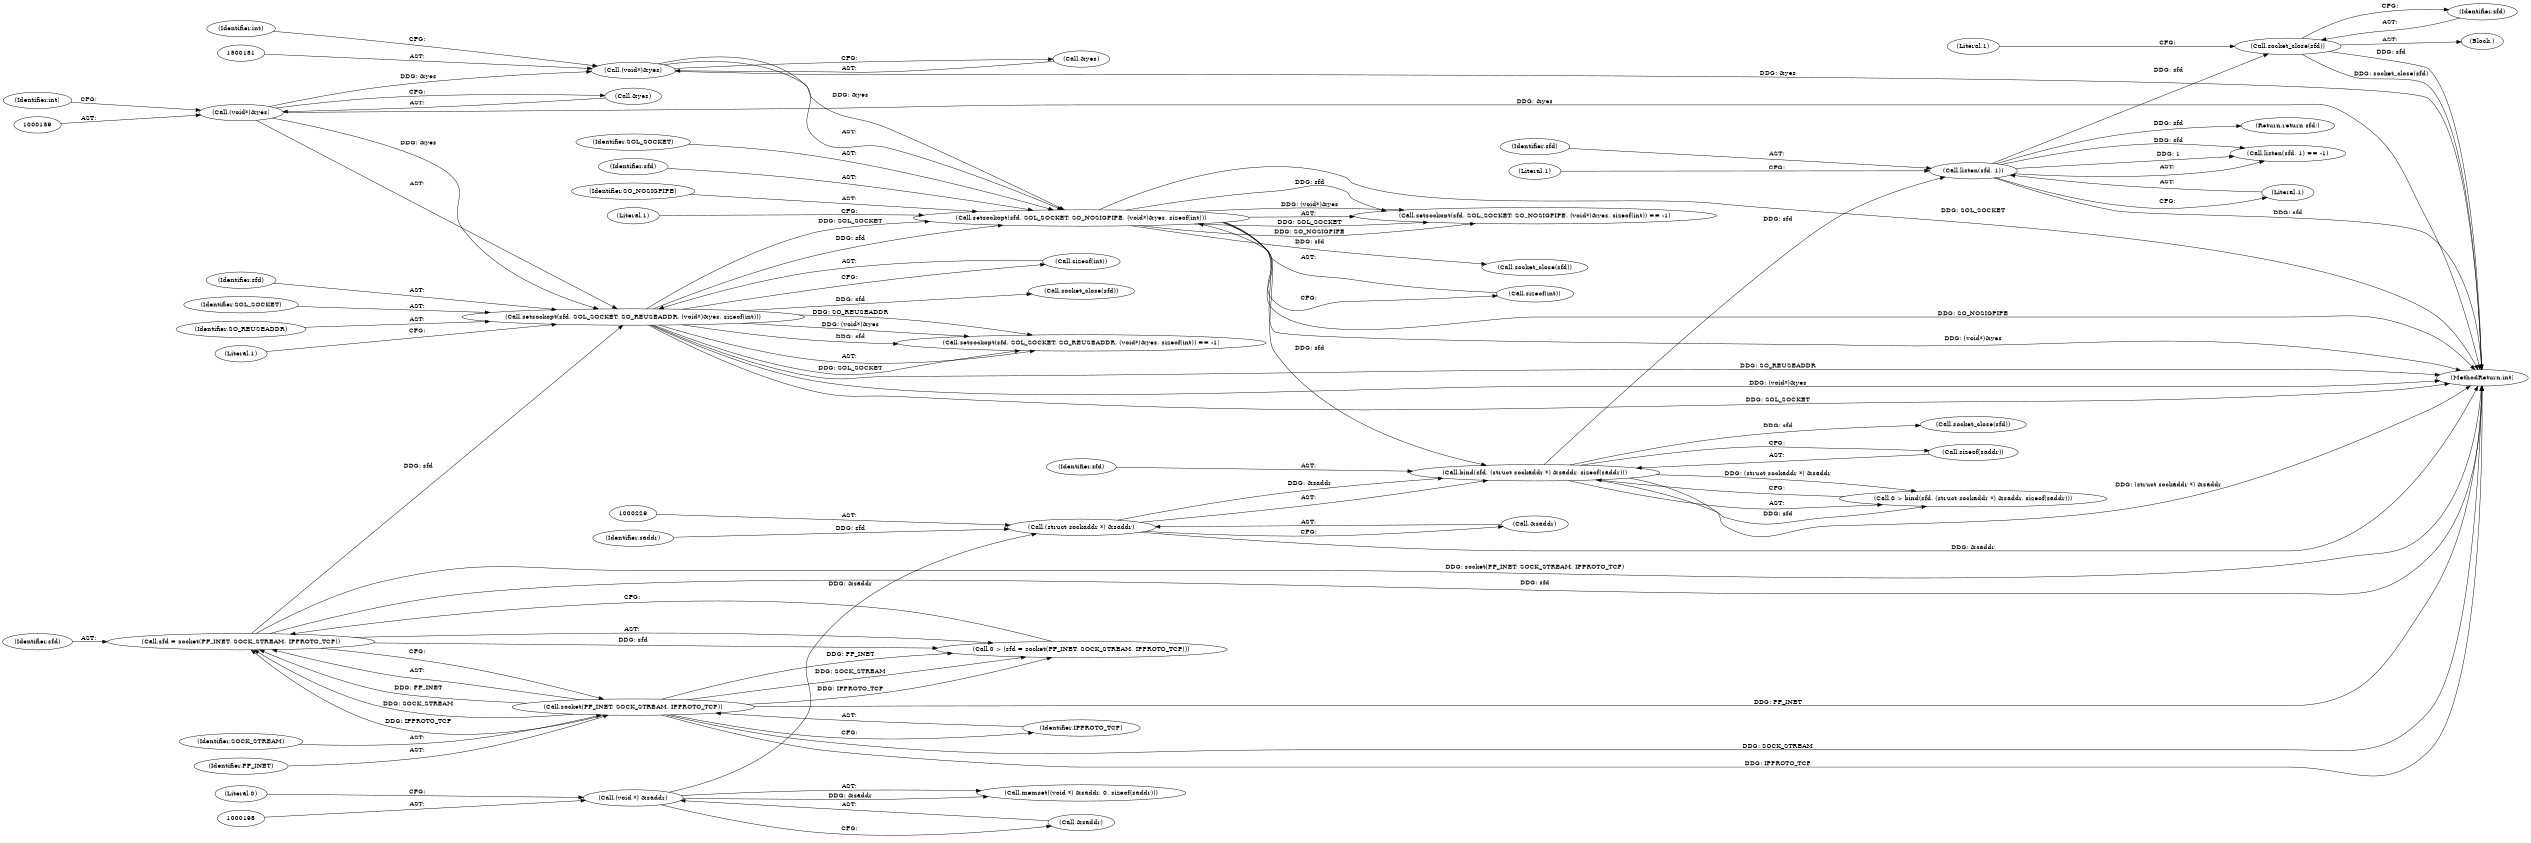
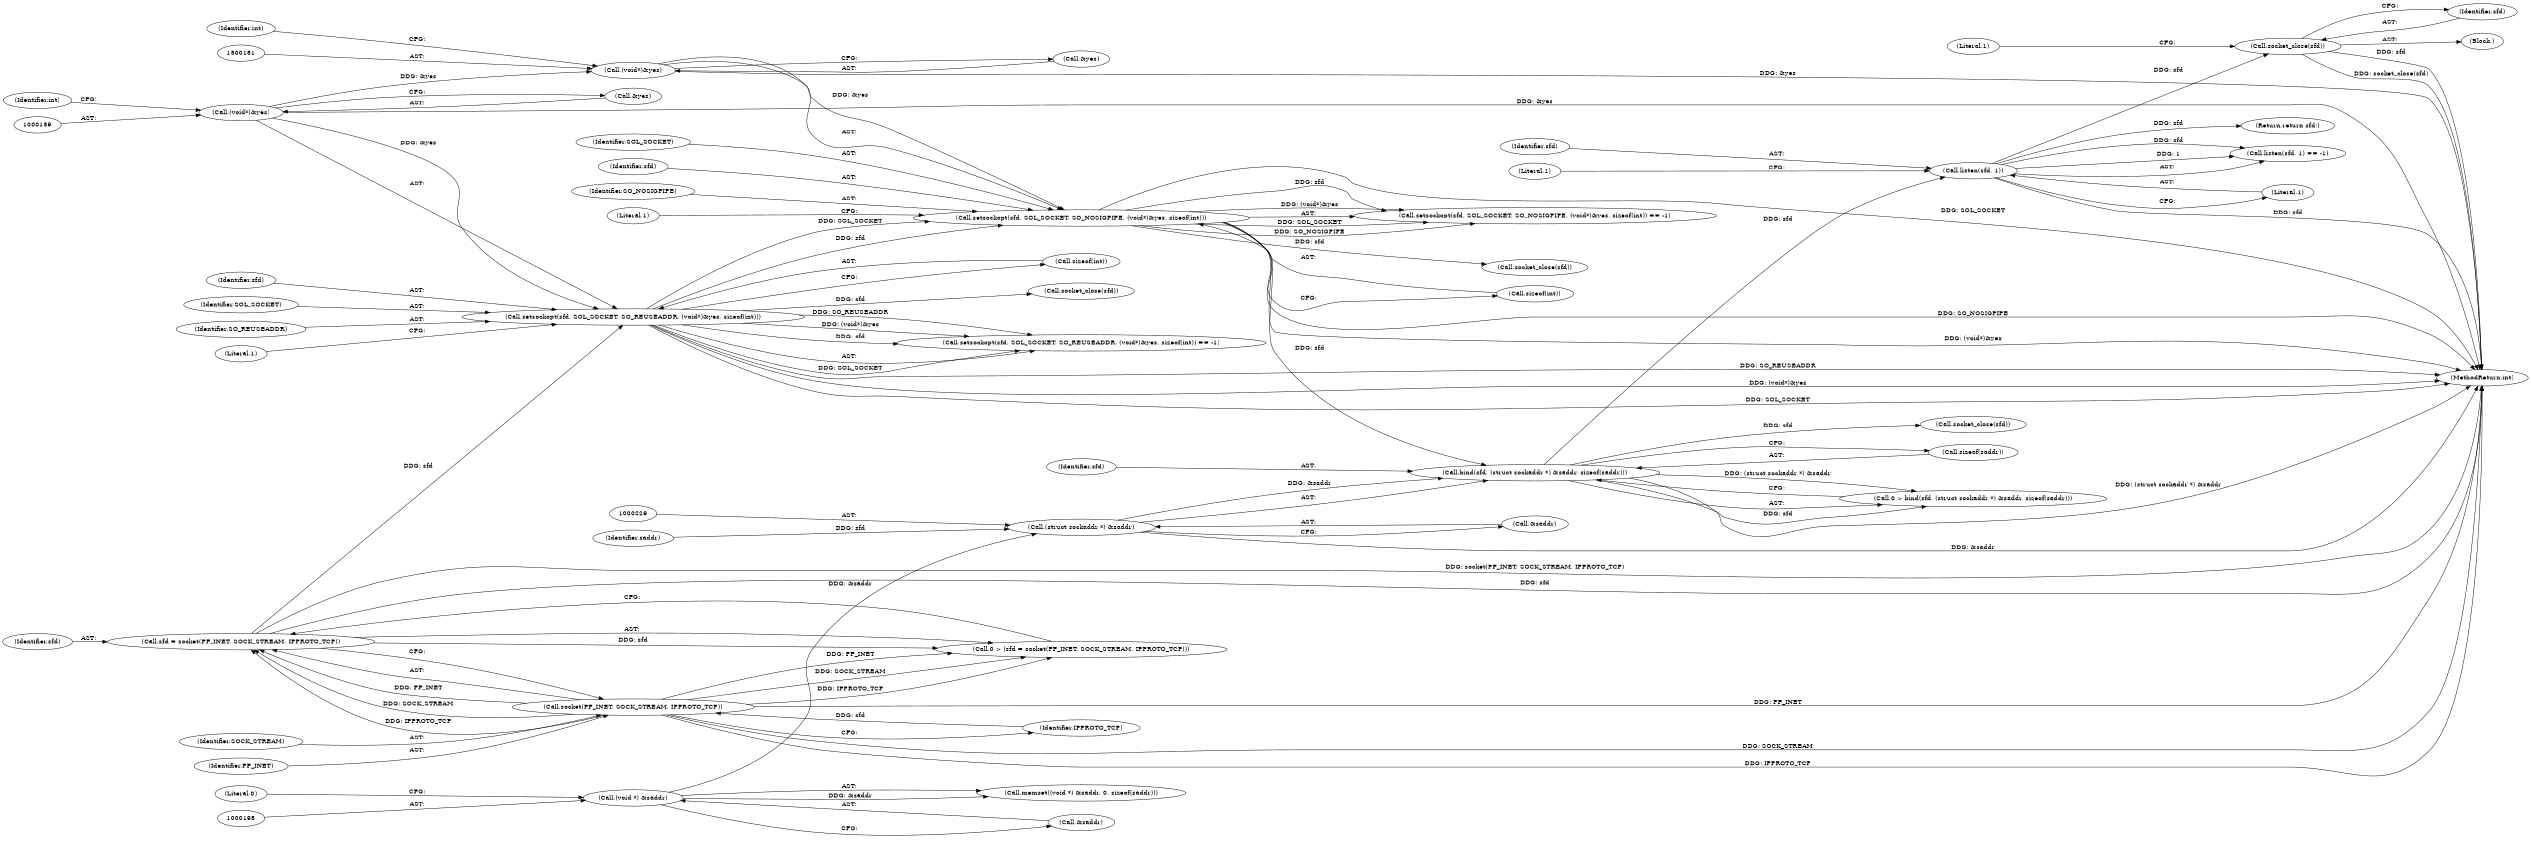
(851, 716) -> (851, 716)
